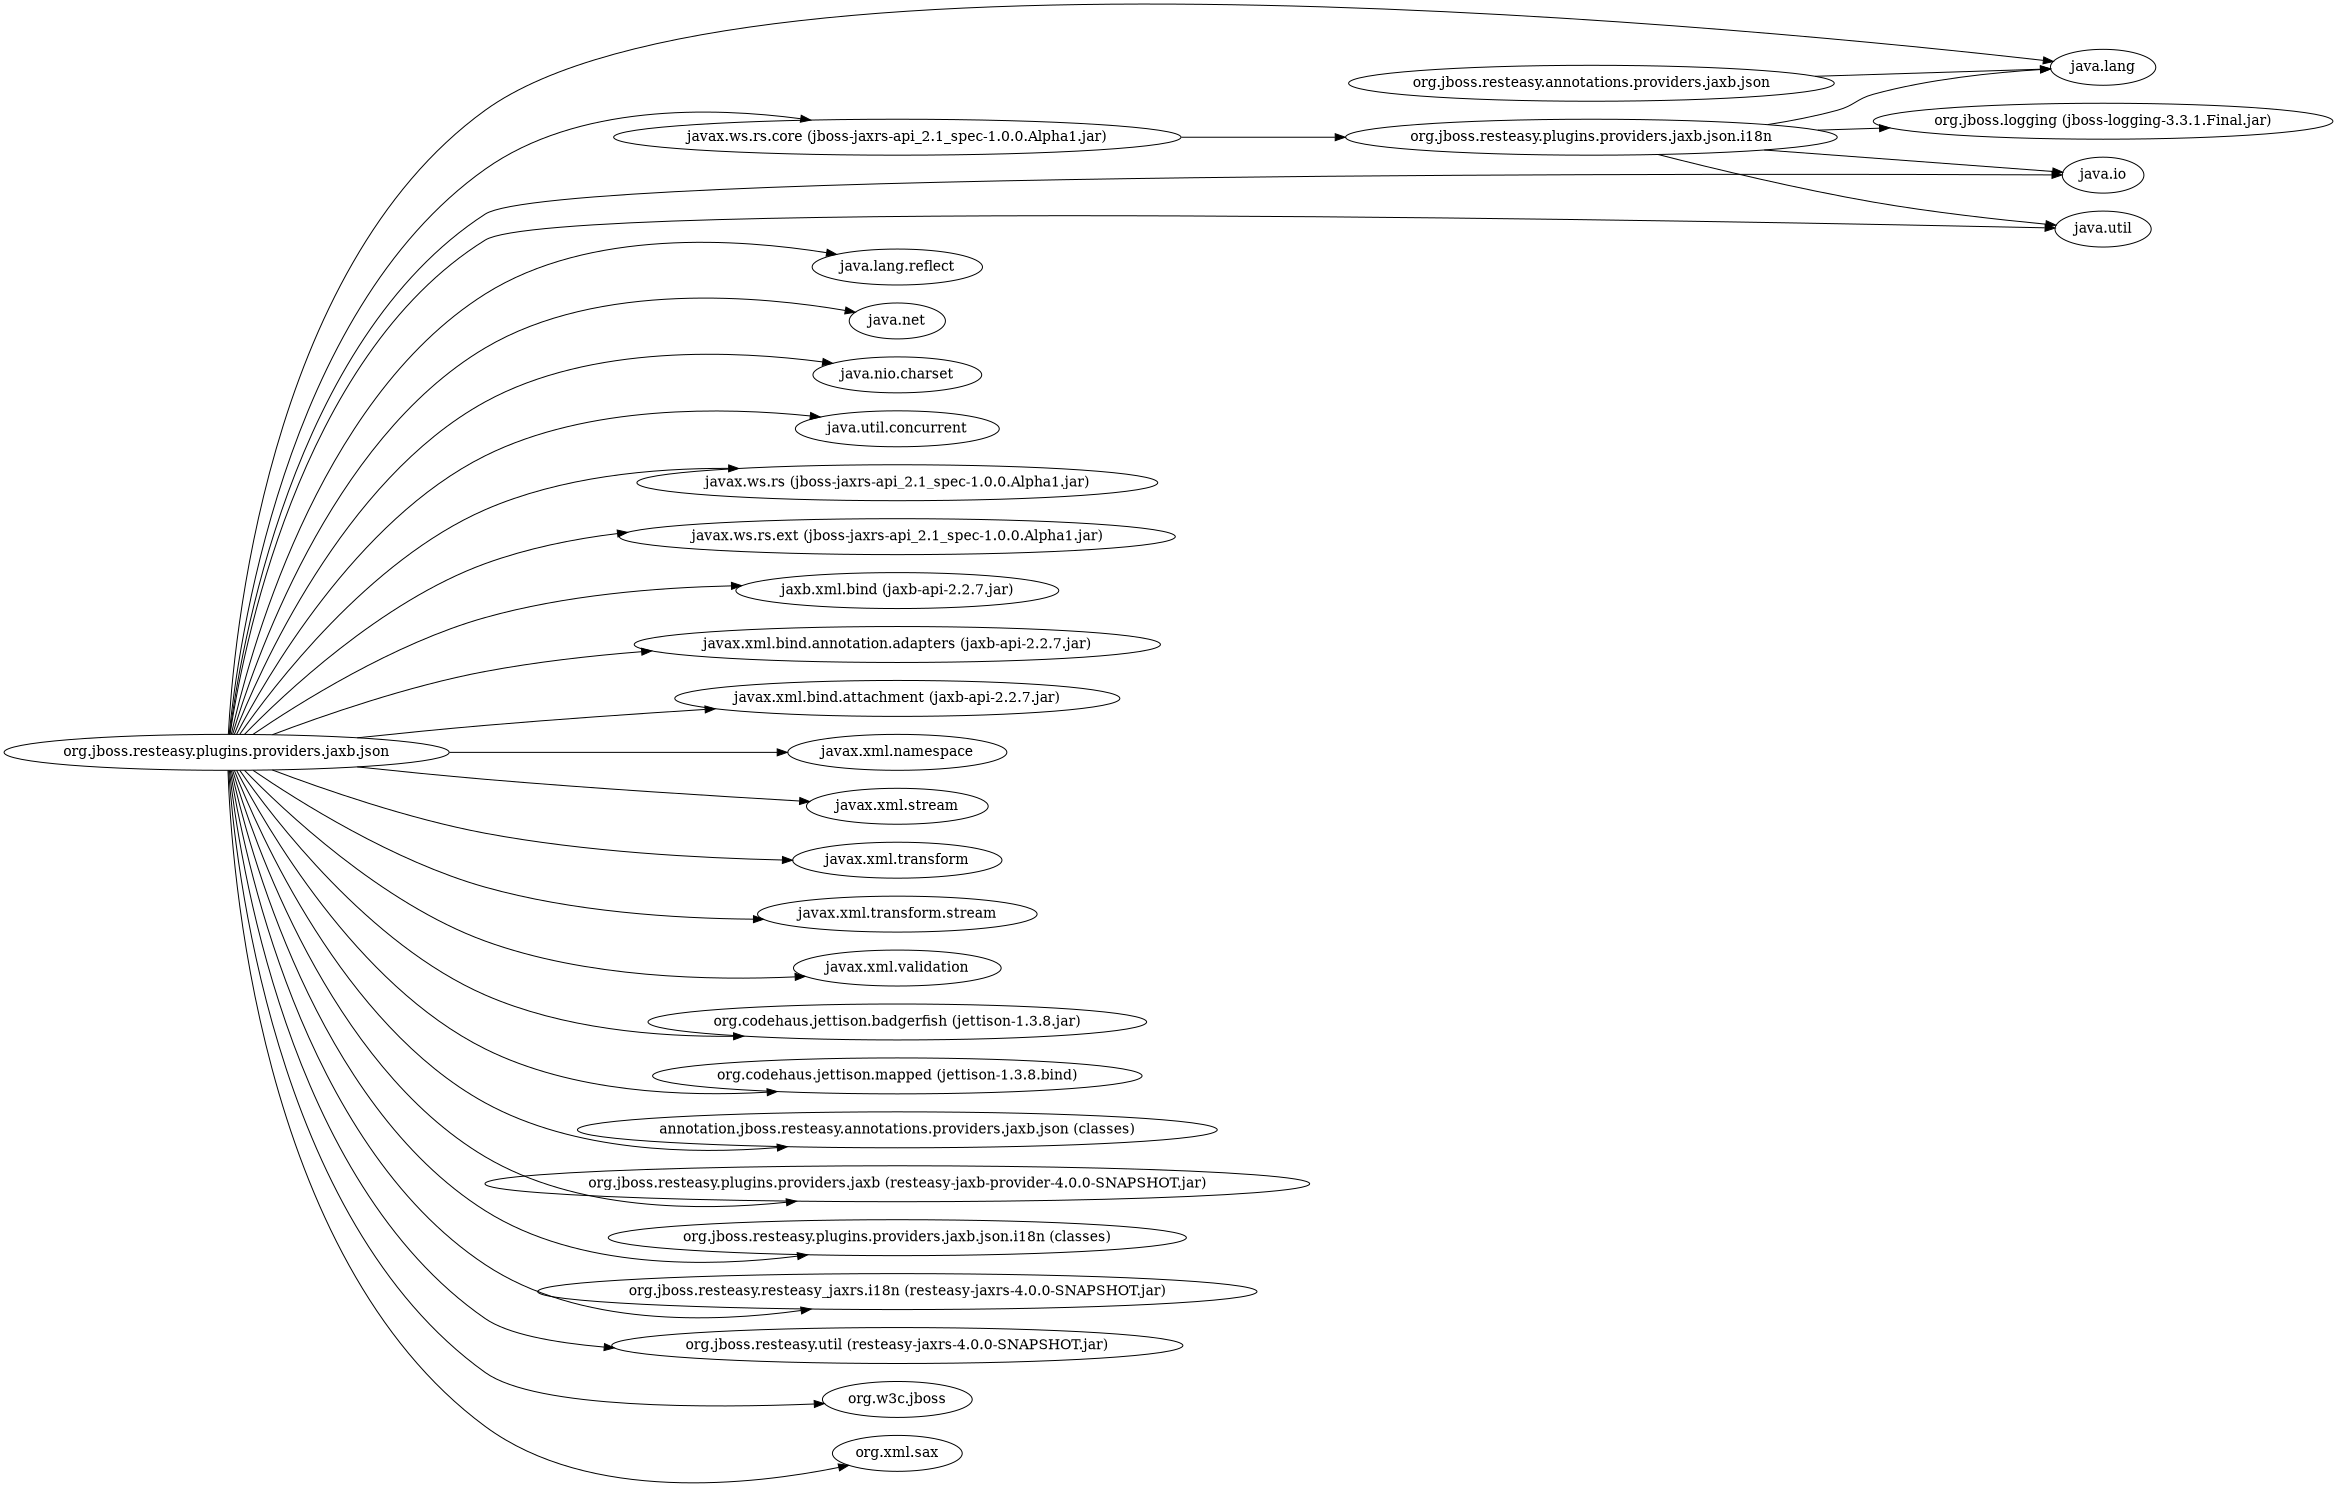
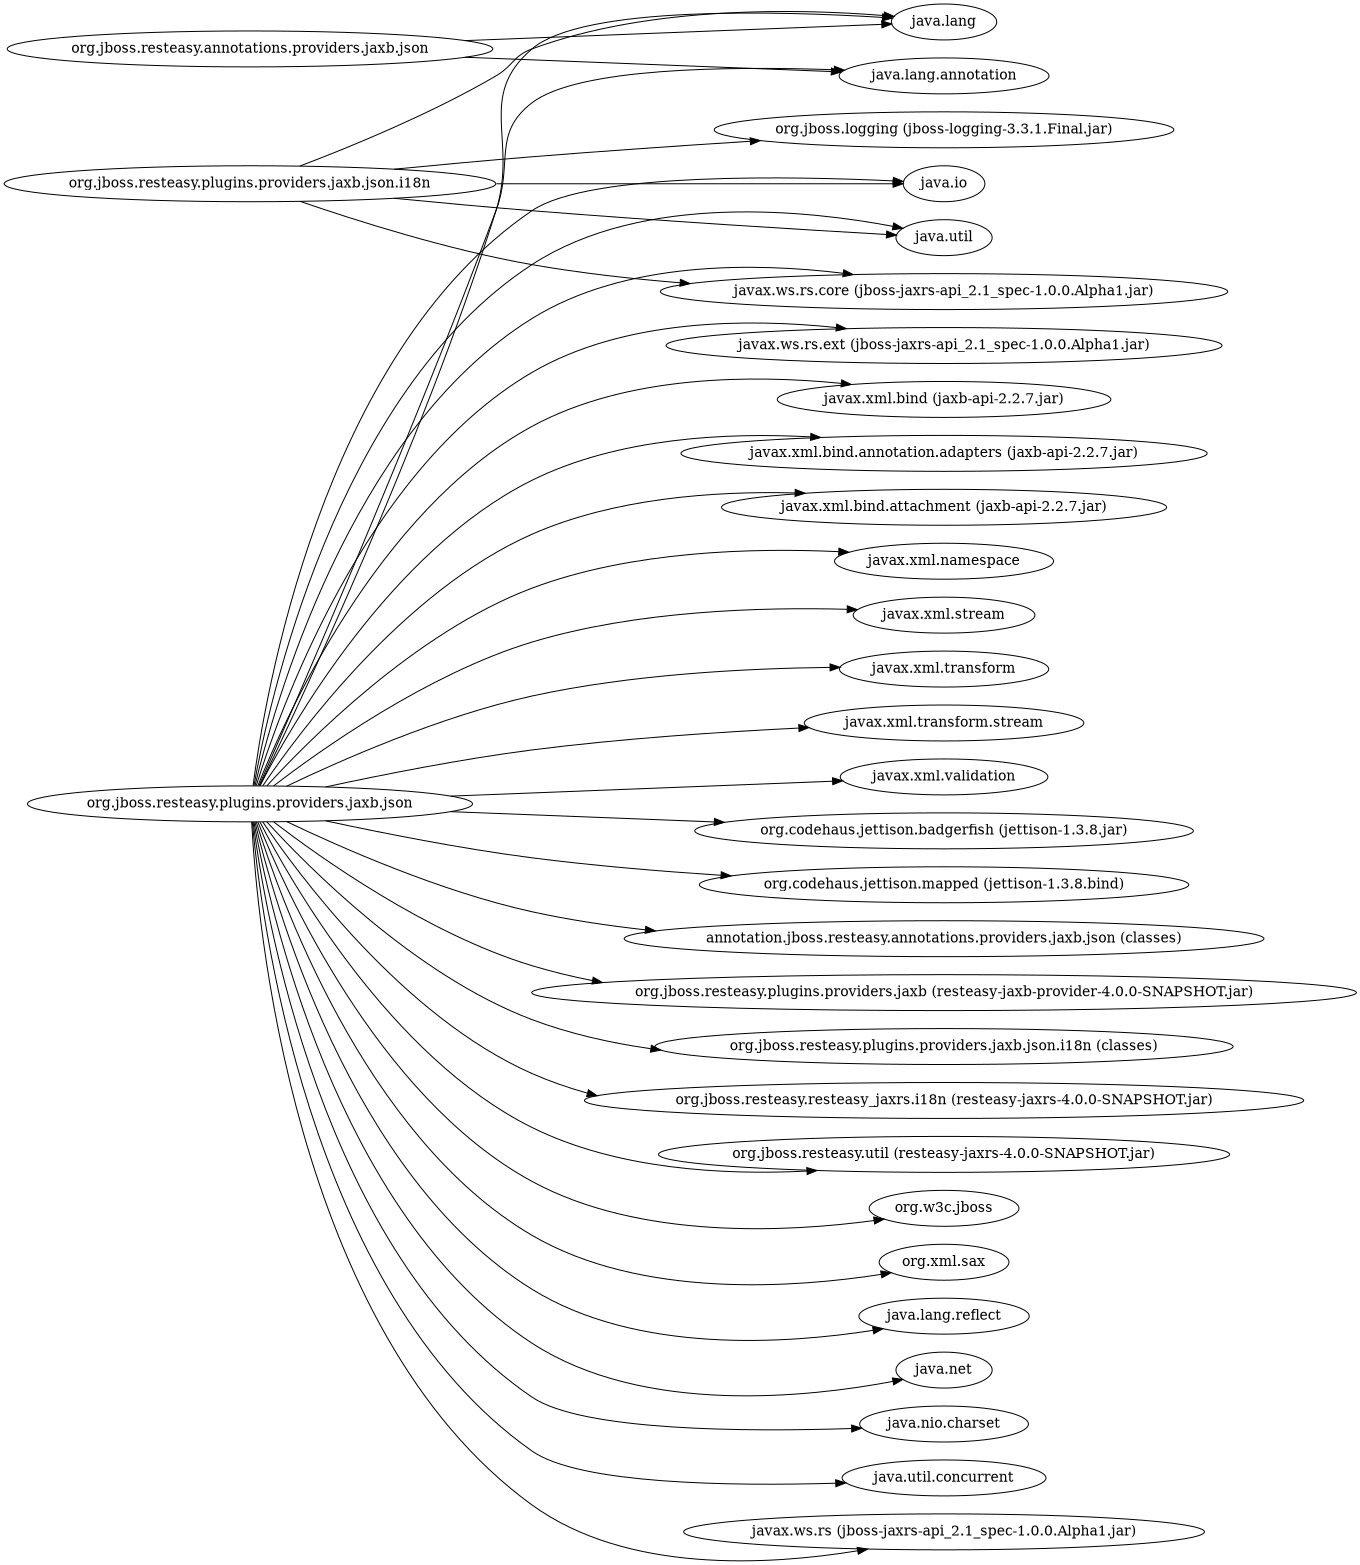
none -> (944, 76)
(1258, 137) -> (497, 258)
(897, 591) -> (944, 399)
